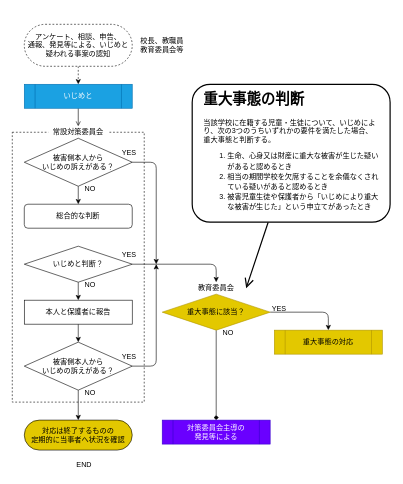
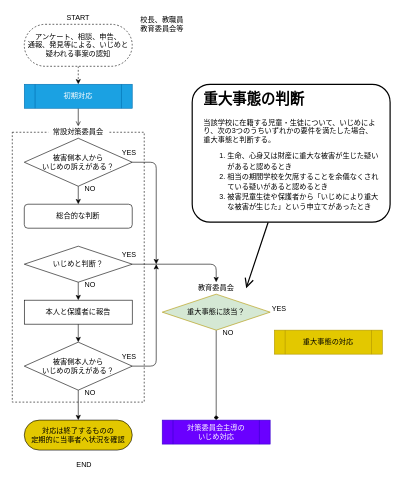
none -> (78, 18)
(162, 45) -> (162, 24)
(78, 96) -> (78, 96)
(216, 312) -> (216, 312)
(326, 313) -> none
(216, 432) -> (216, 432)
